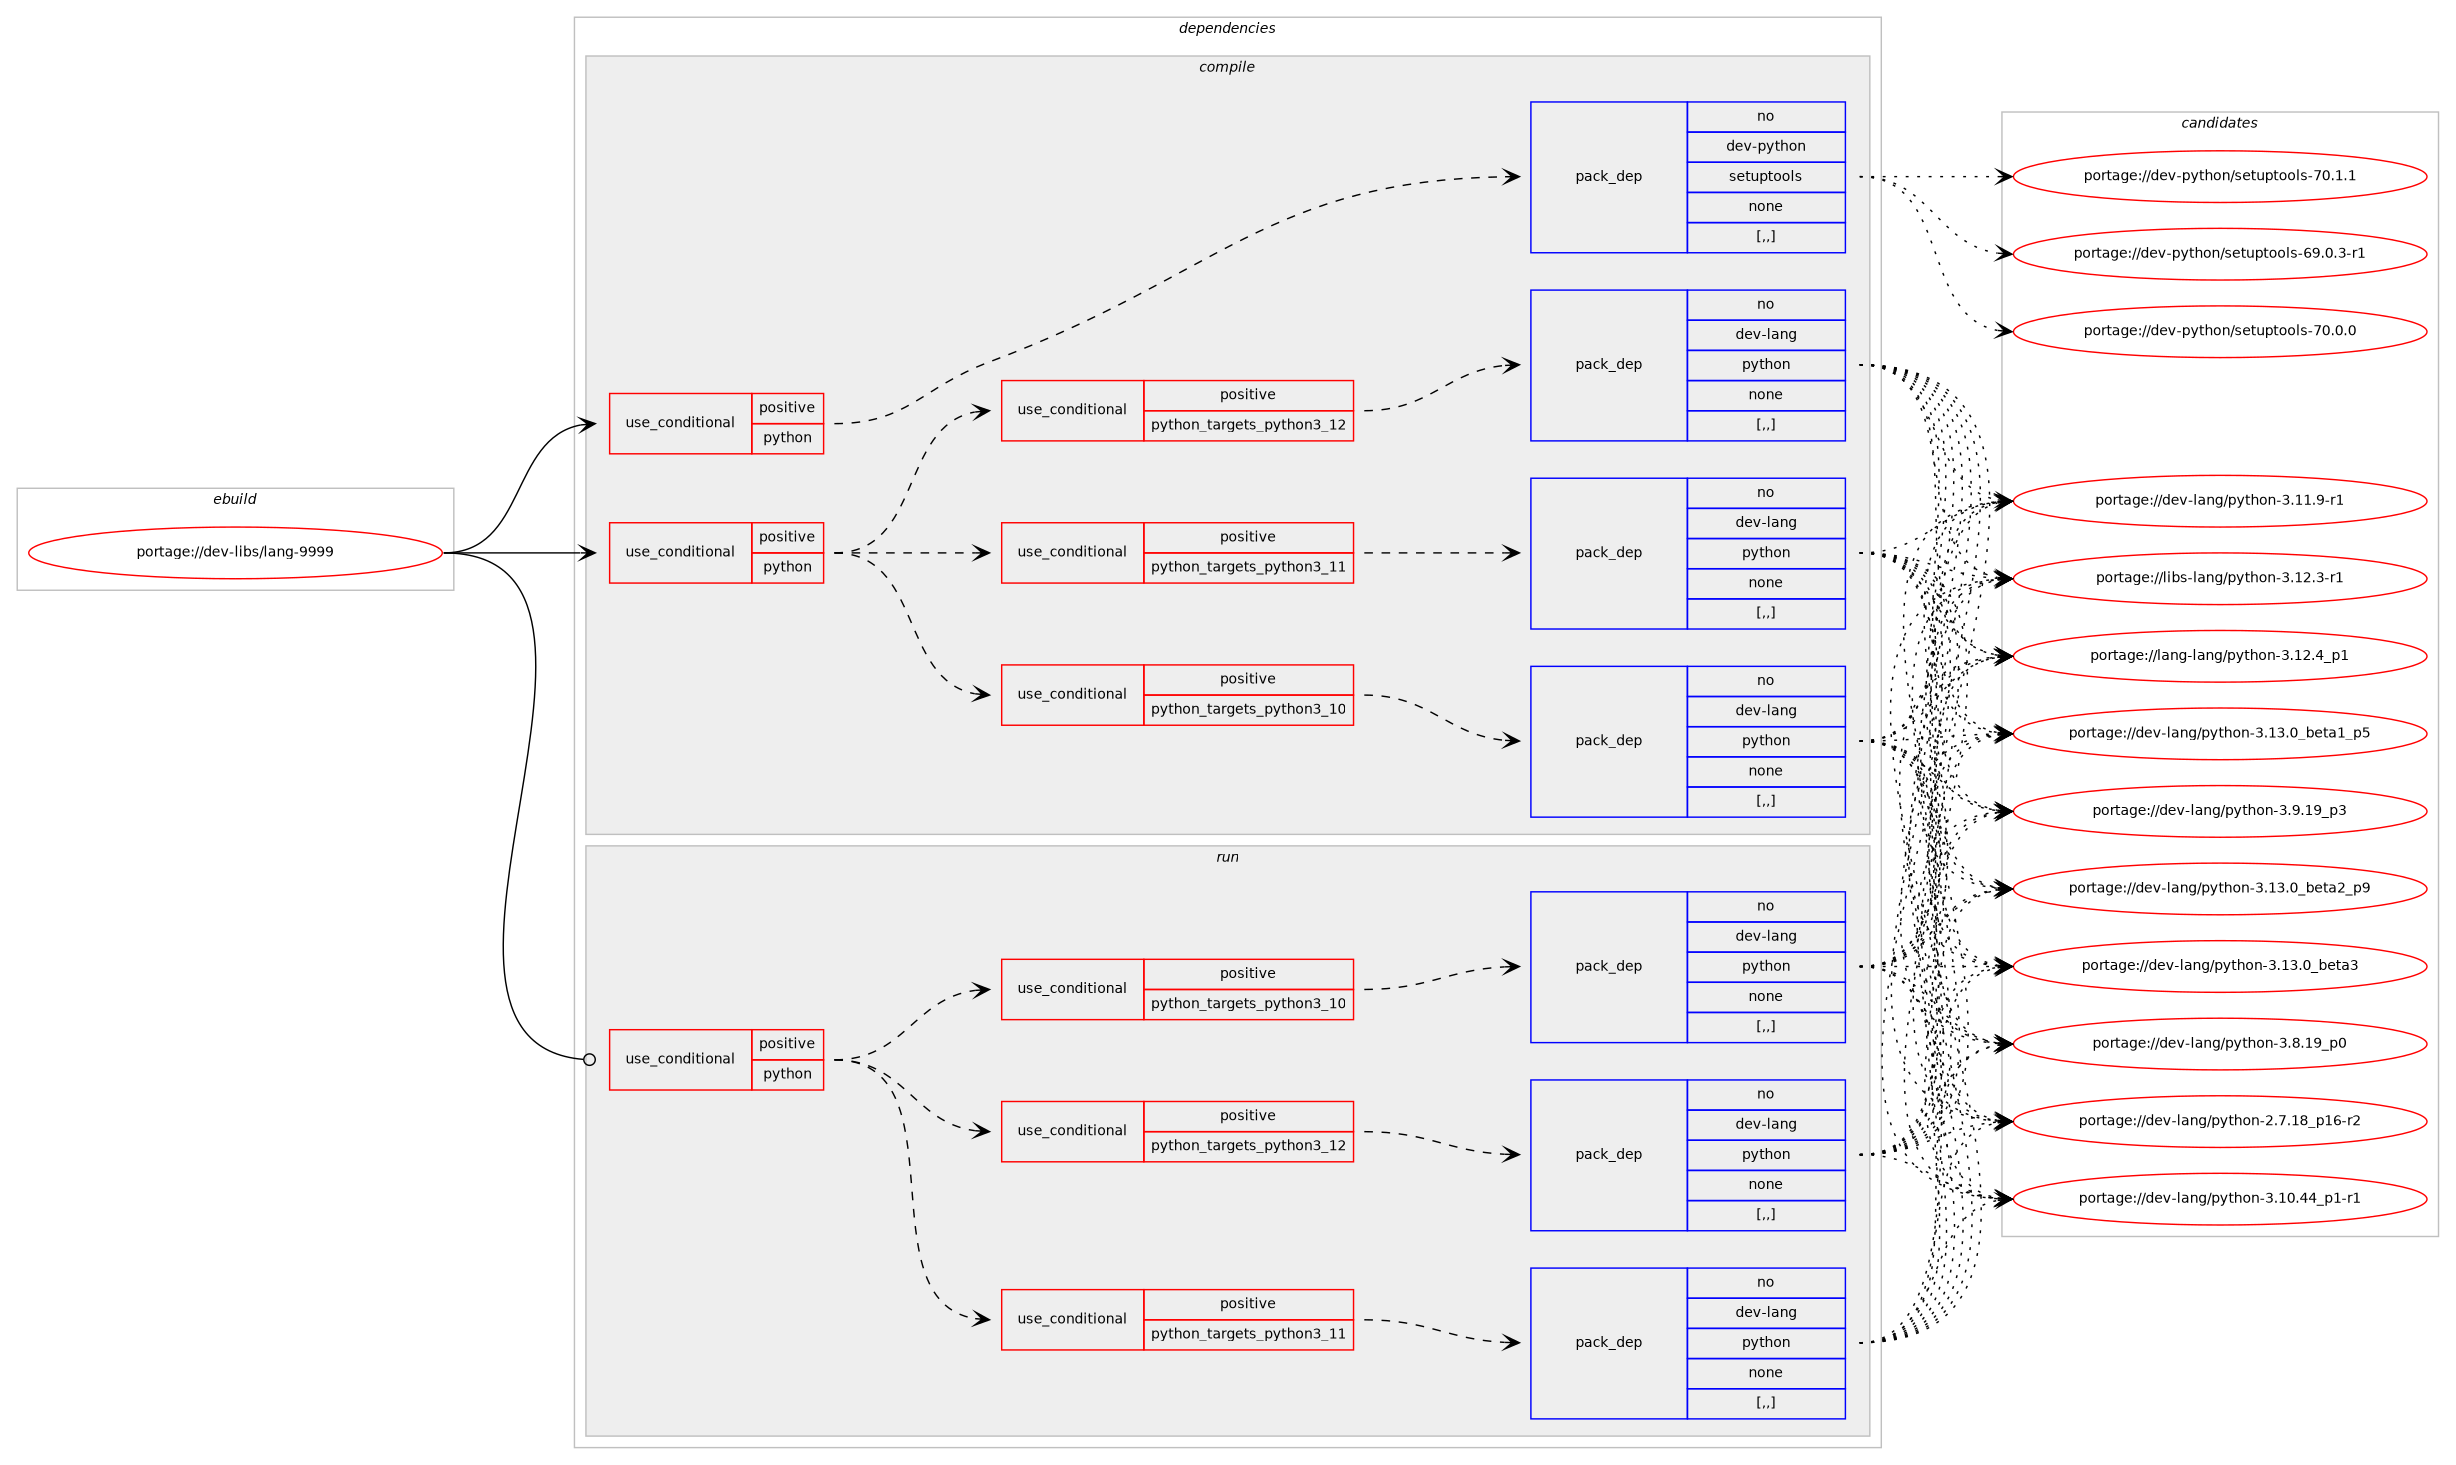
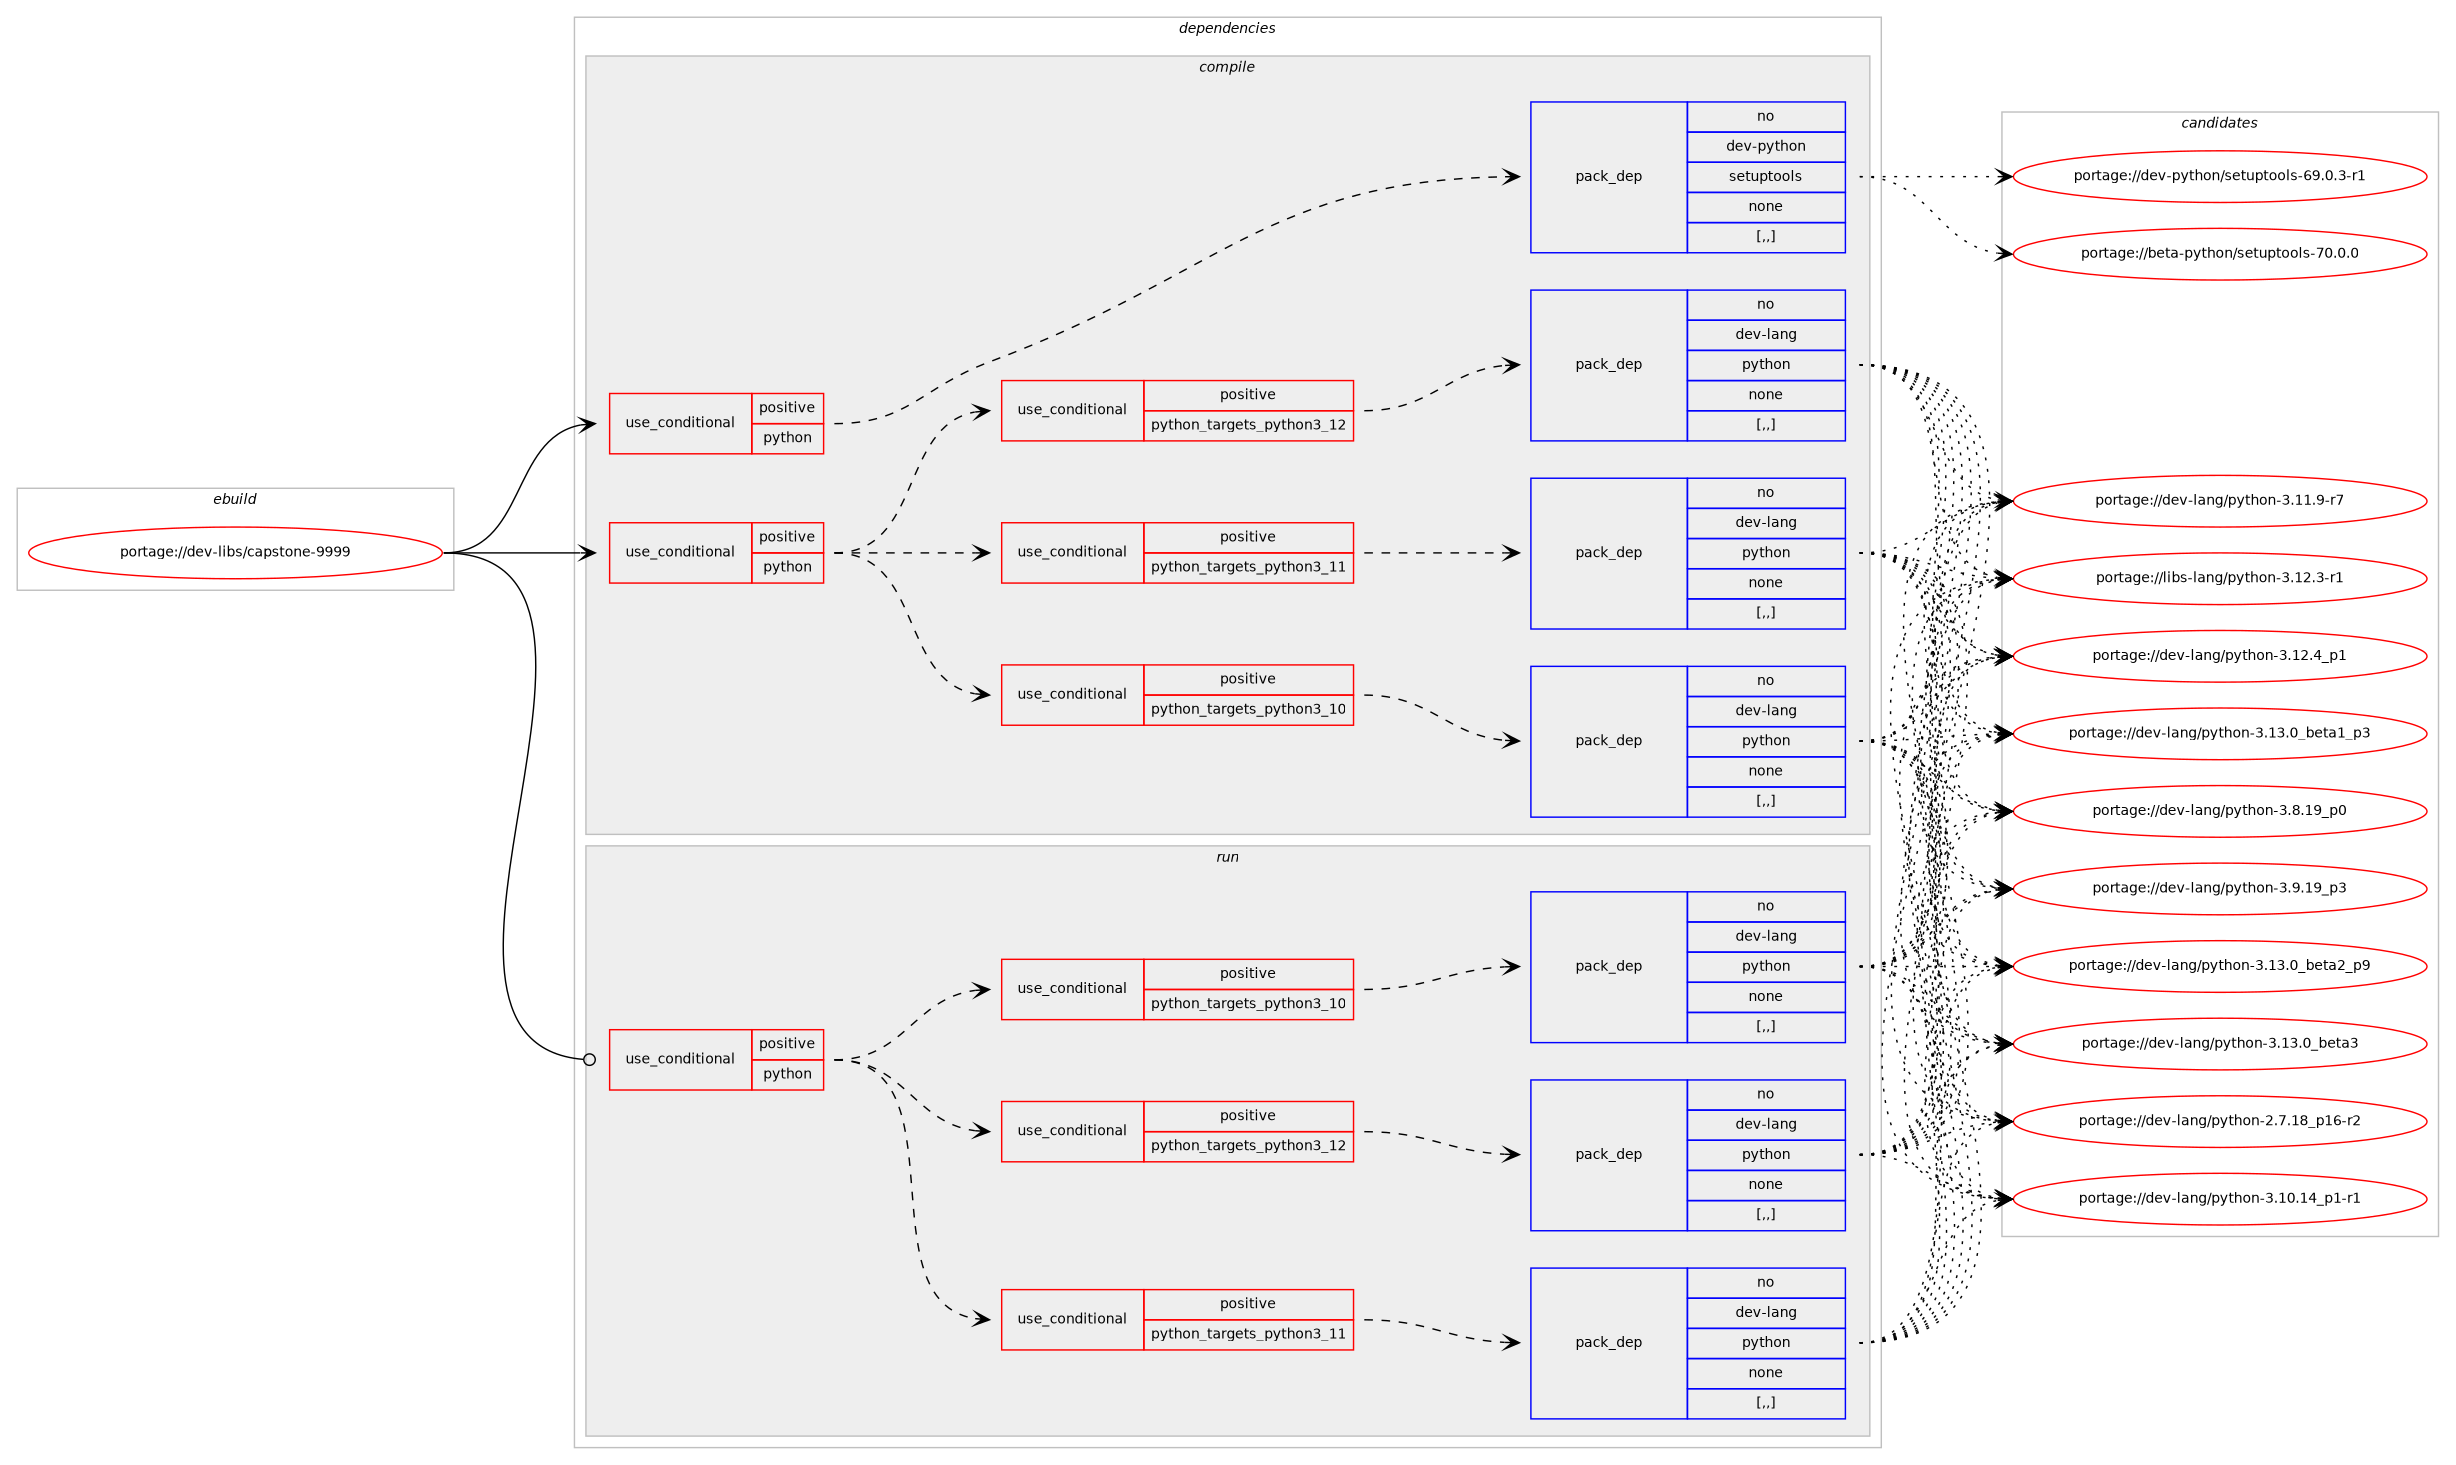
(2220, 177) -> none
(2220, 332) -> (2220, 254)
(2220, 501) -> (2220, 501)
(236, 553) -> (236, 553)
(2220, 656) -> (2220, 656)
(2220, 734) -> (2220, 734)
(2220, 1199) -> (2220, 1199)
